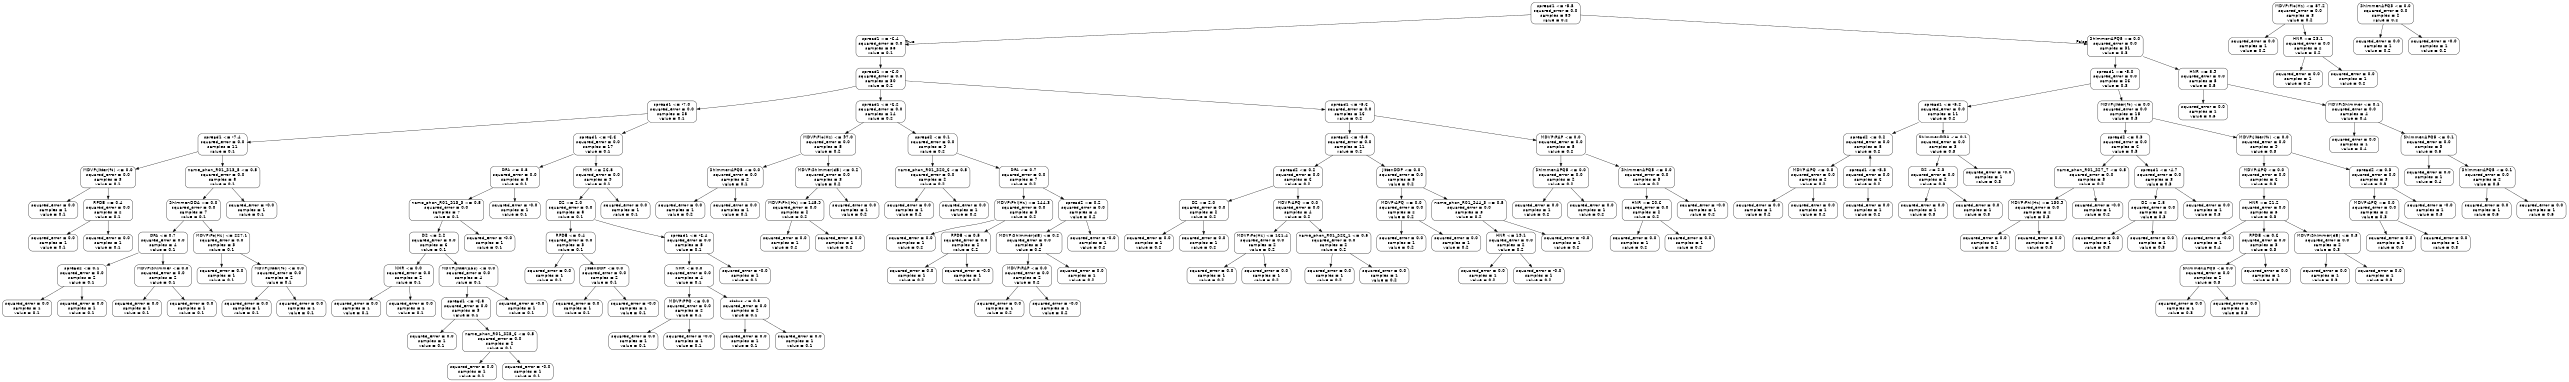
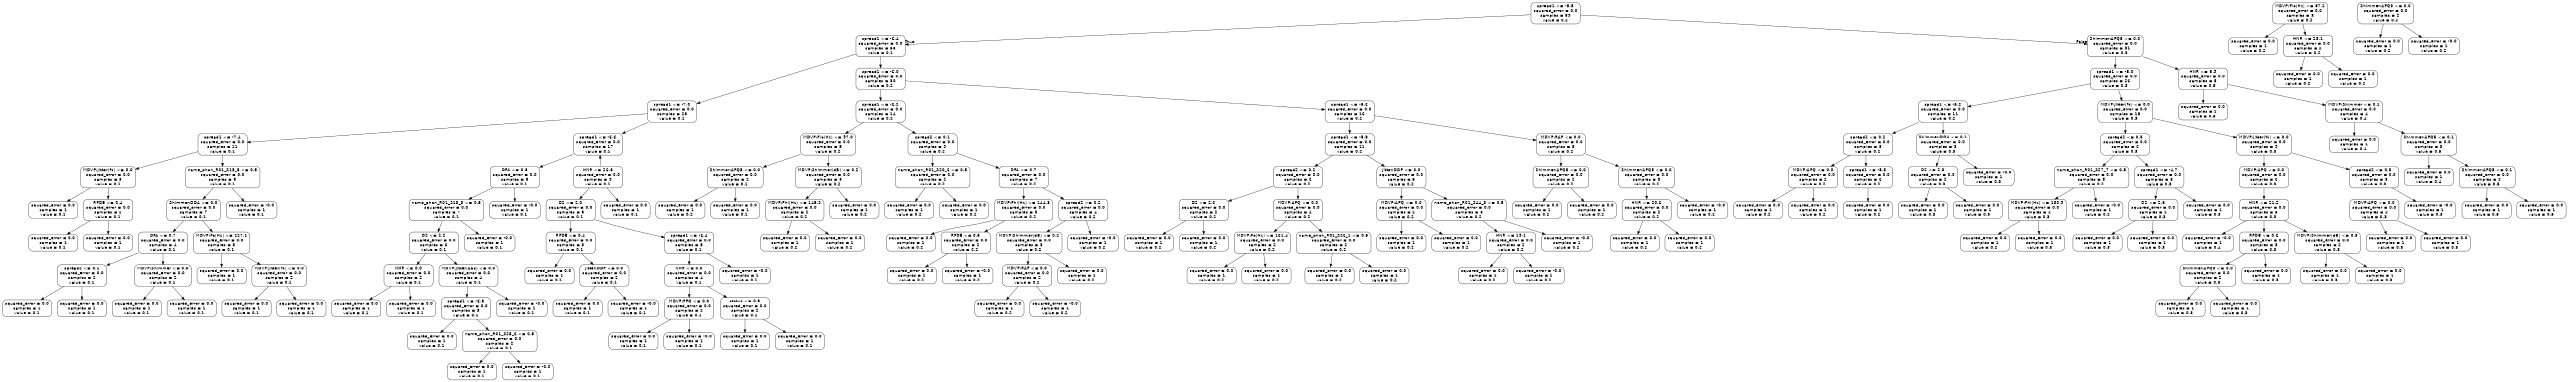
(778, 100) -> (778, 78)
(596, 159) -> (600, 162)
(1870, 162) -> (1866, 159)
(2374, 192) -> none
